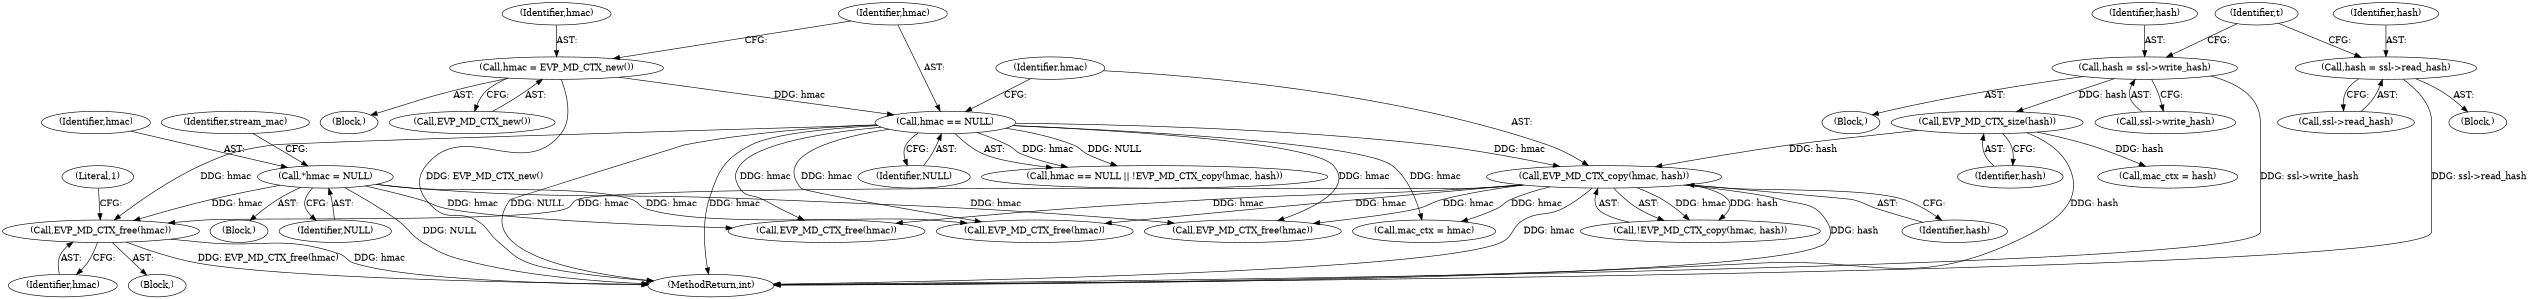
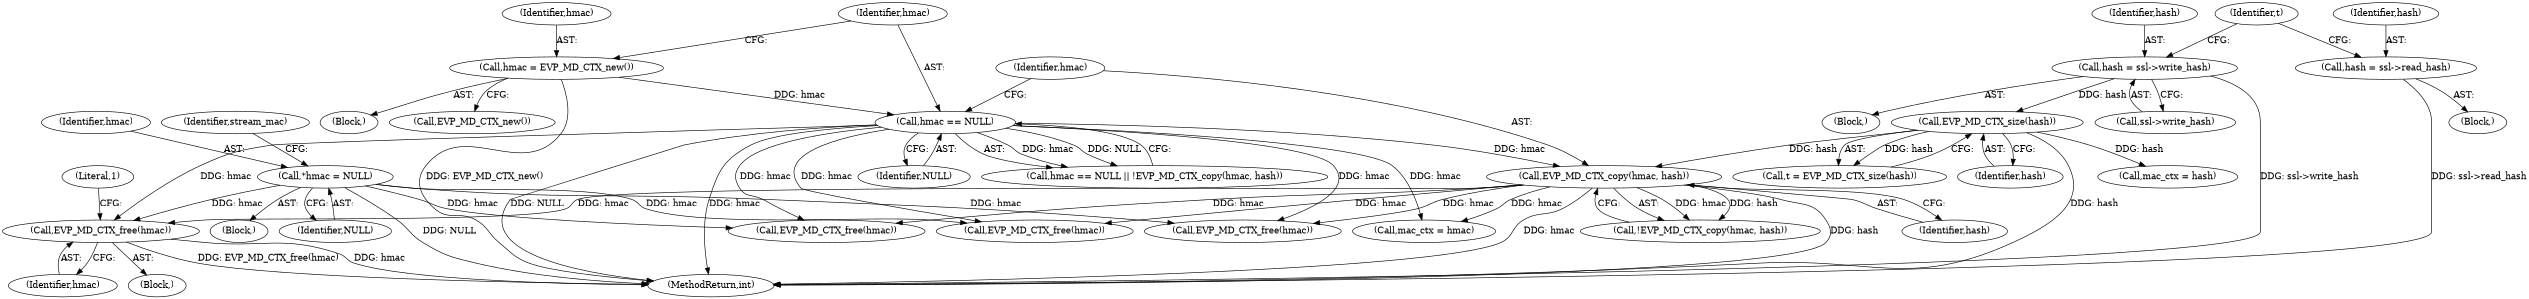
(515, 98) -> none
(2346, 122) -> none
none -> (1120, 136)
none -> (1840, 177)
(1611, 204) -> (1611, 204)
